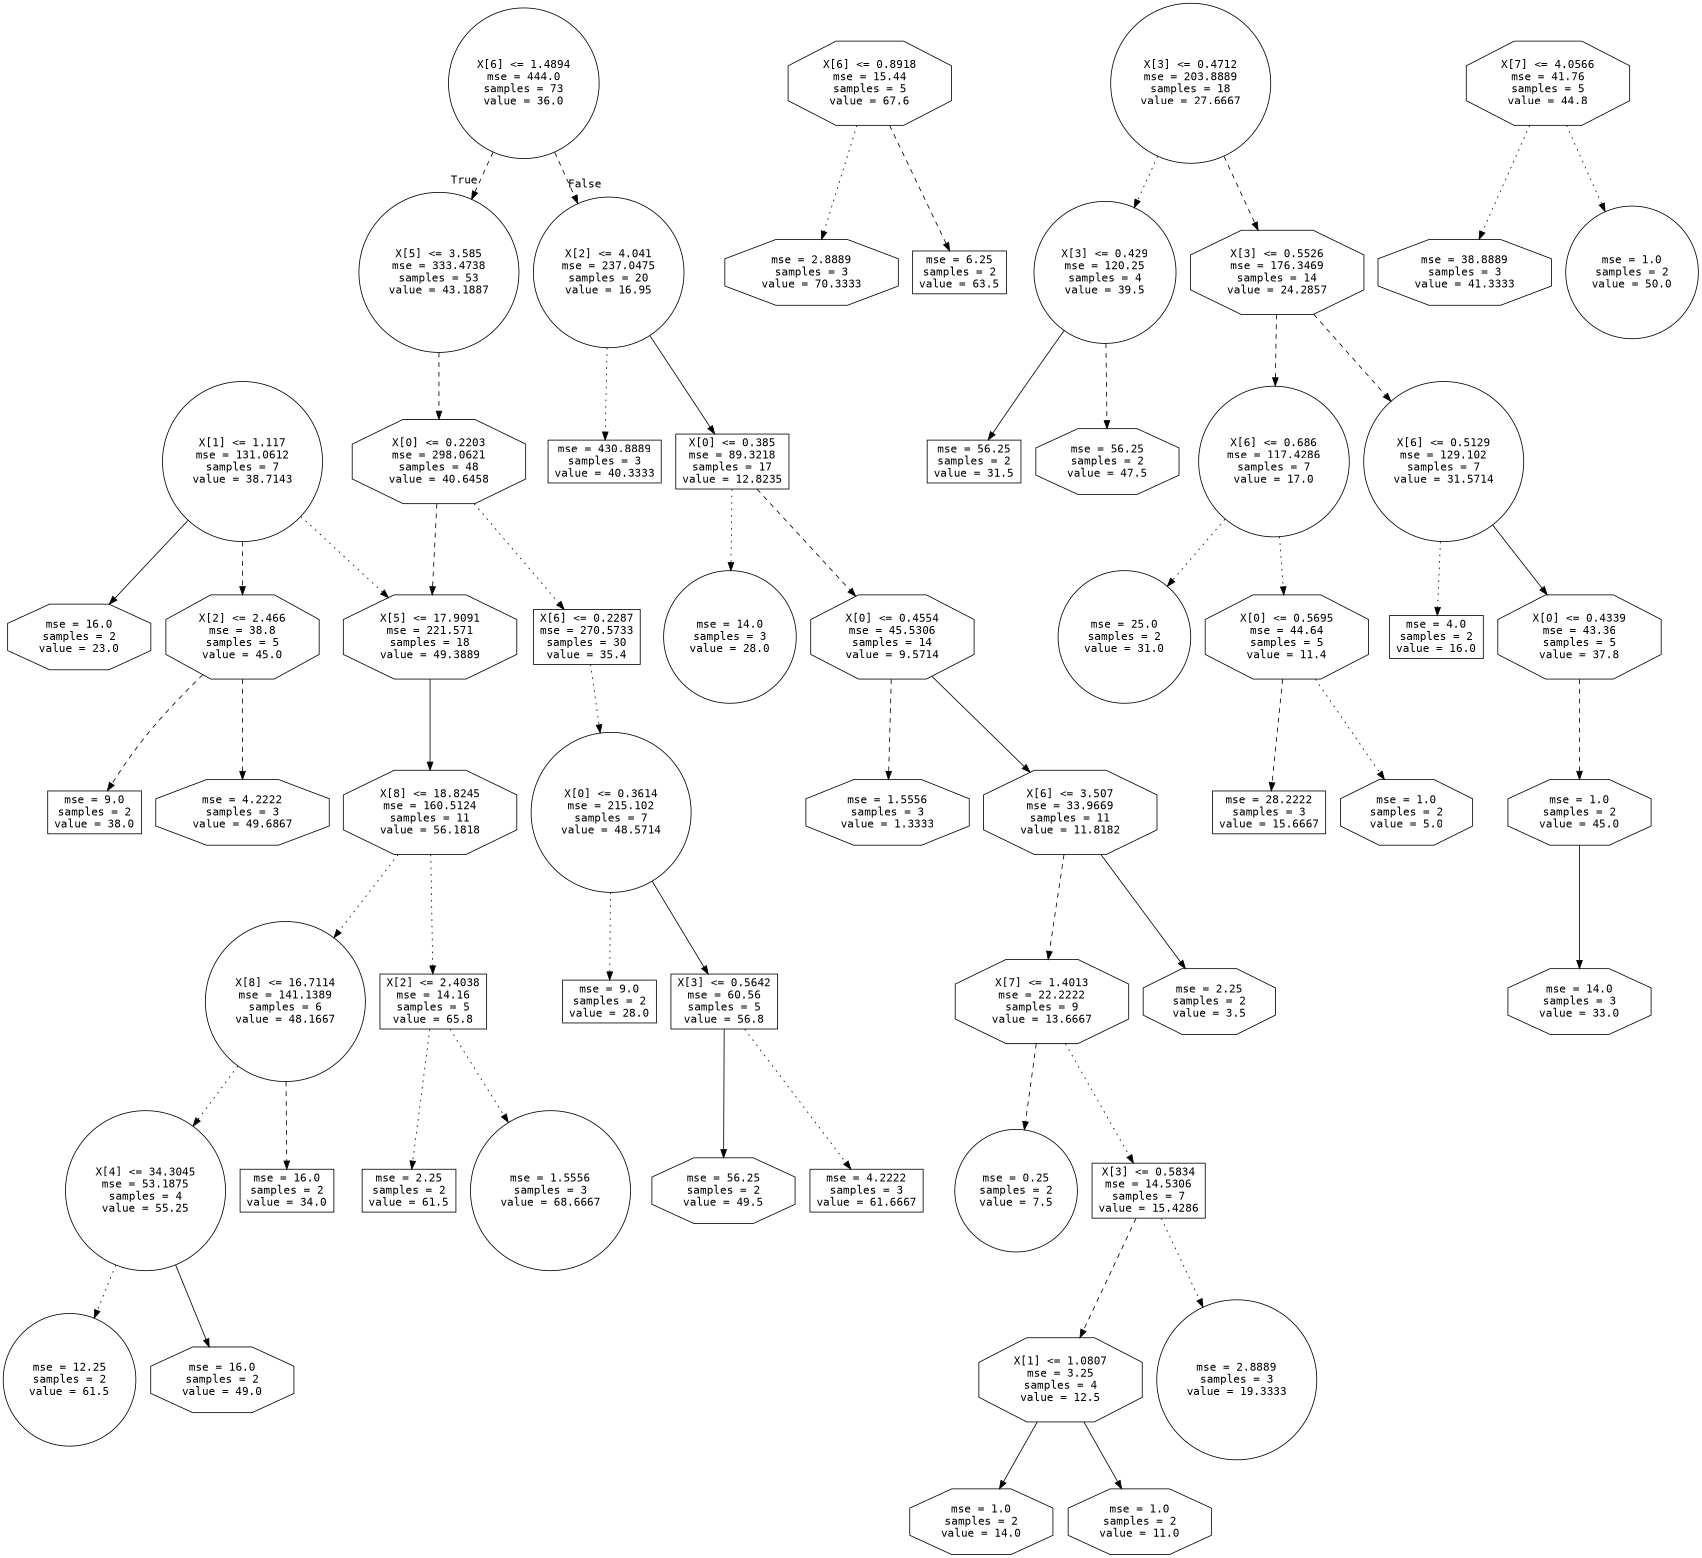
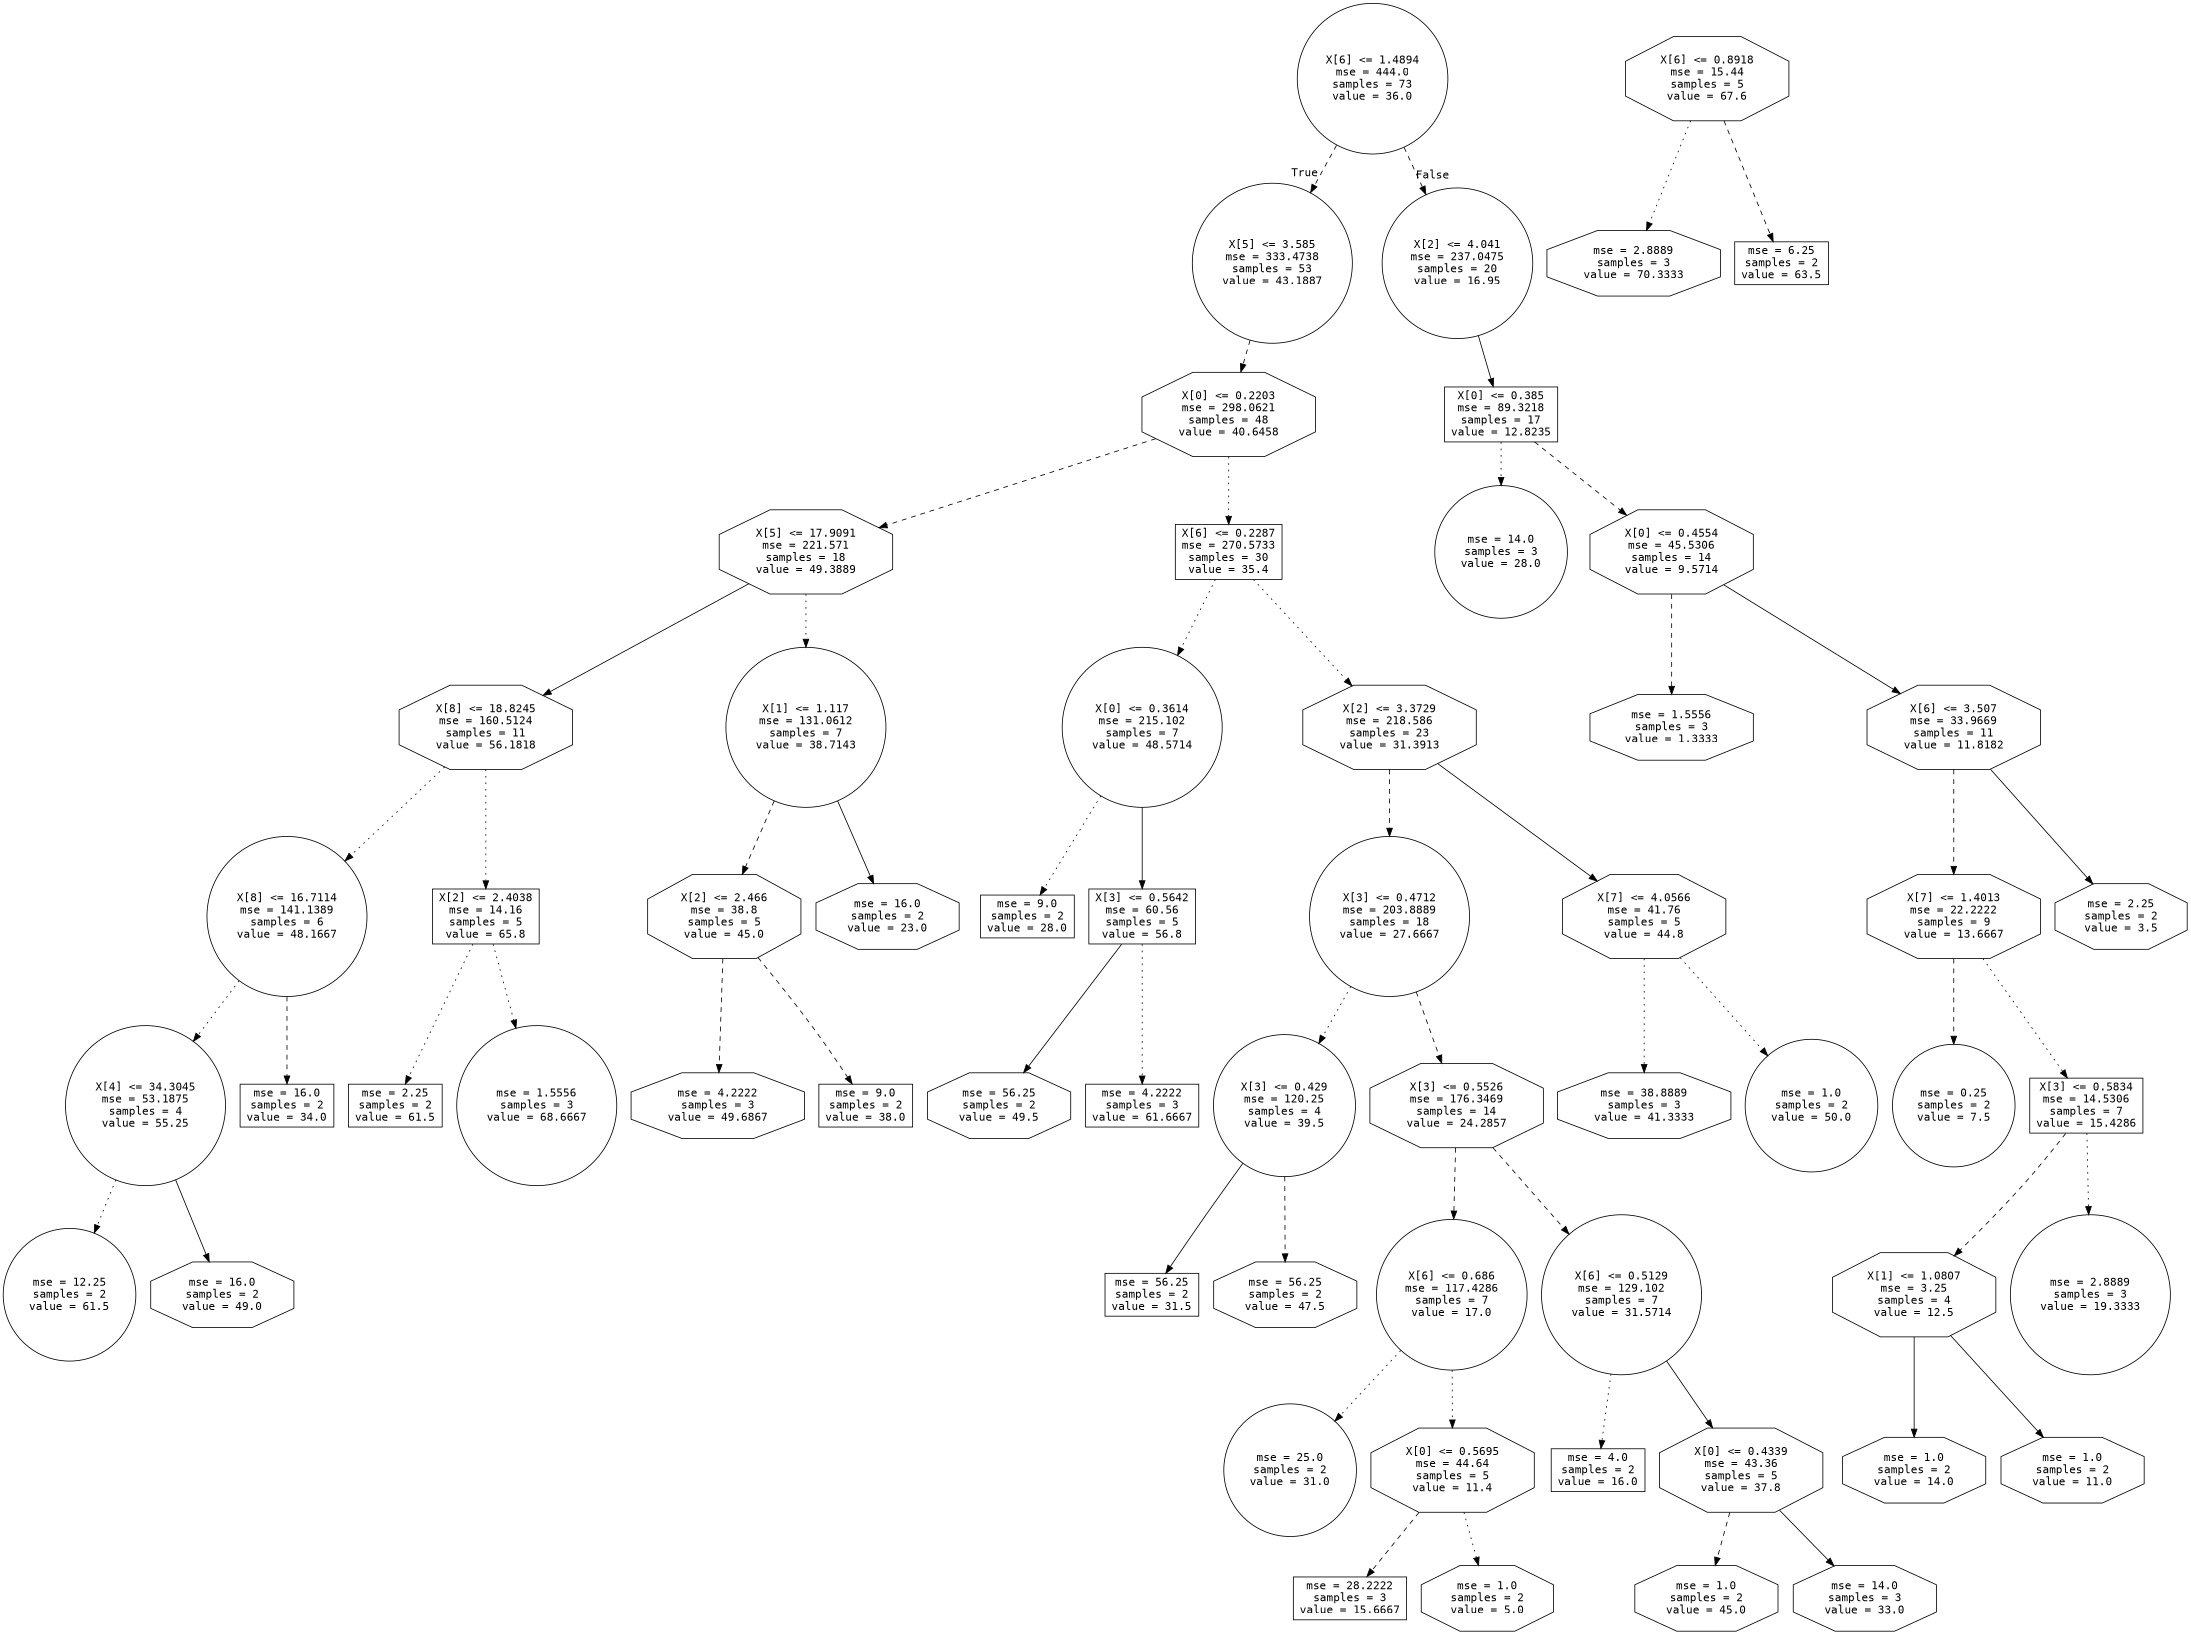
(605, 462) -> none
(342, 554) -> (806, 617)
none -> (1390, 727)
(1579, 903) -> (1804, 1535)
